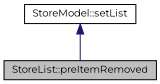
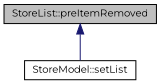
(80, 47) -> (80, 47)
